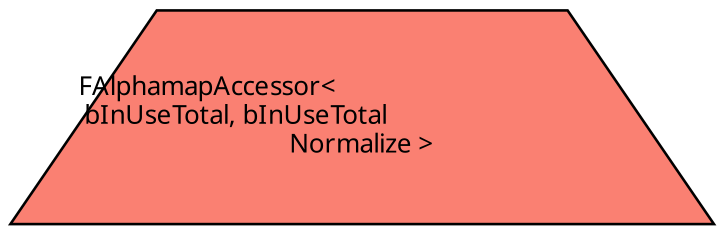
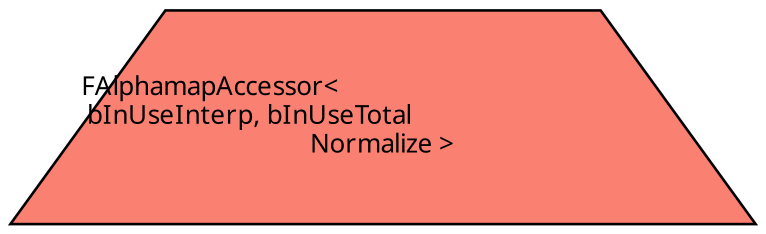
(362, 117) -> (383, 117)
